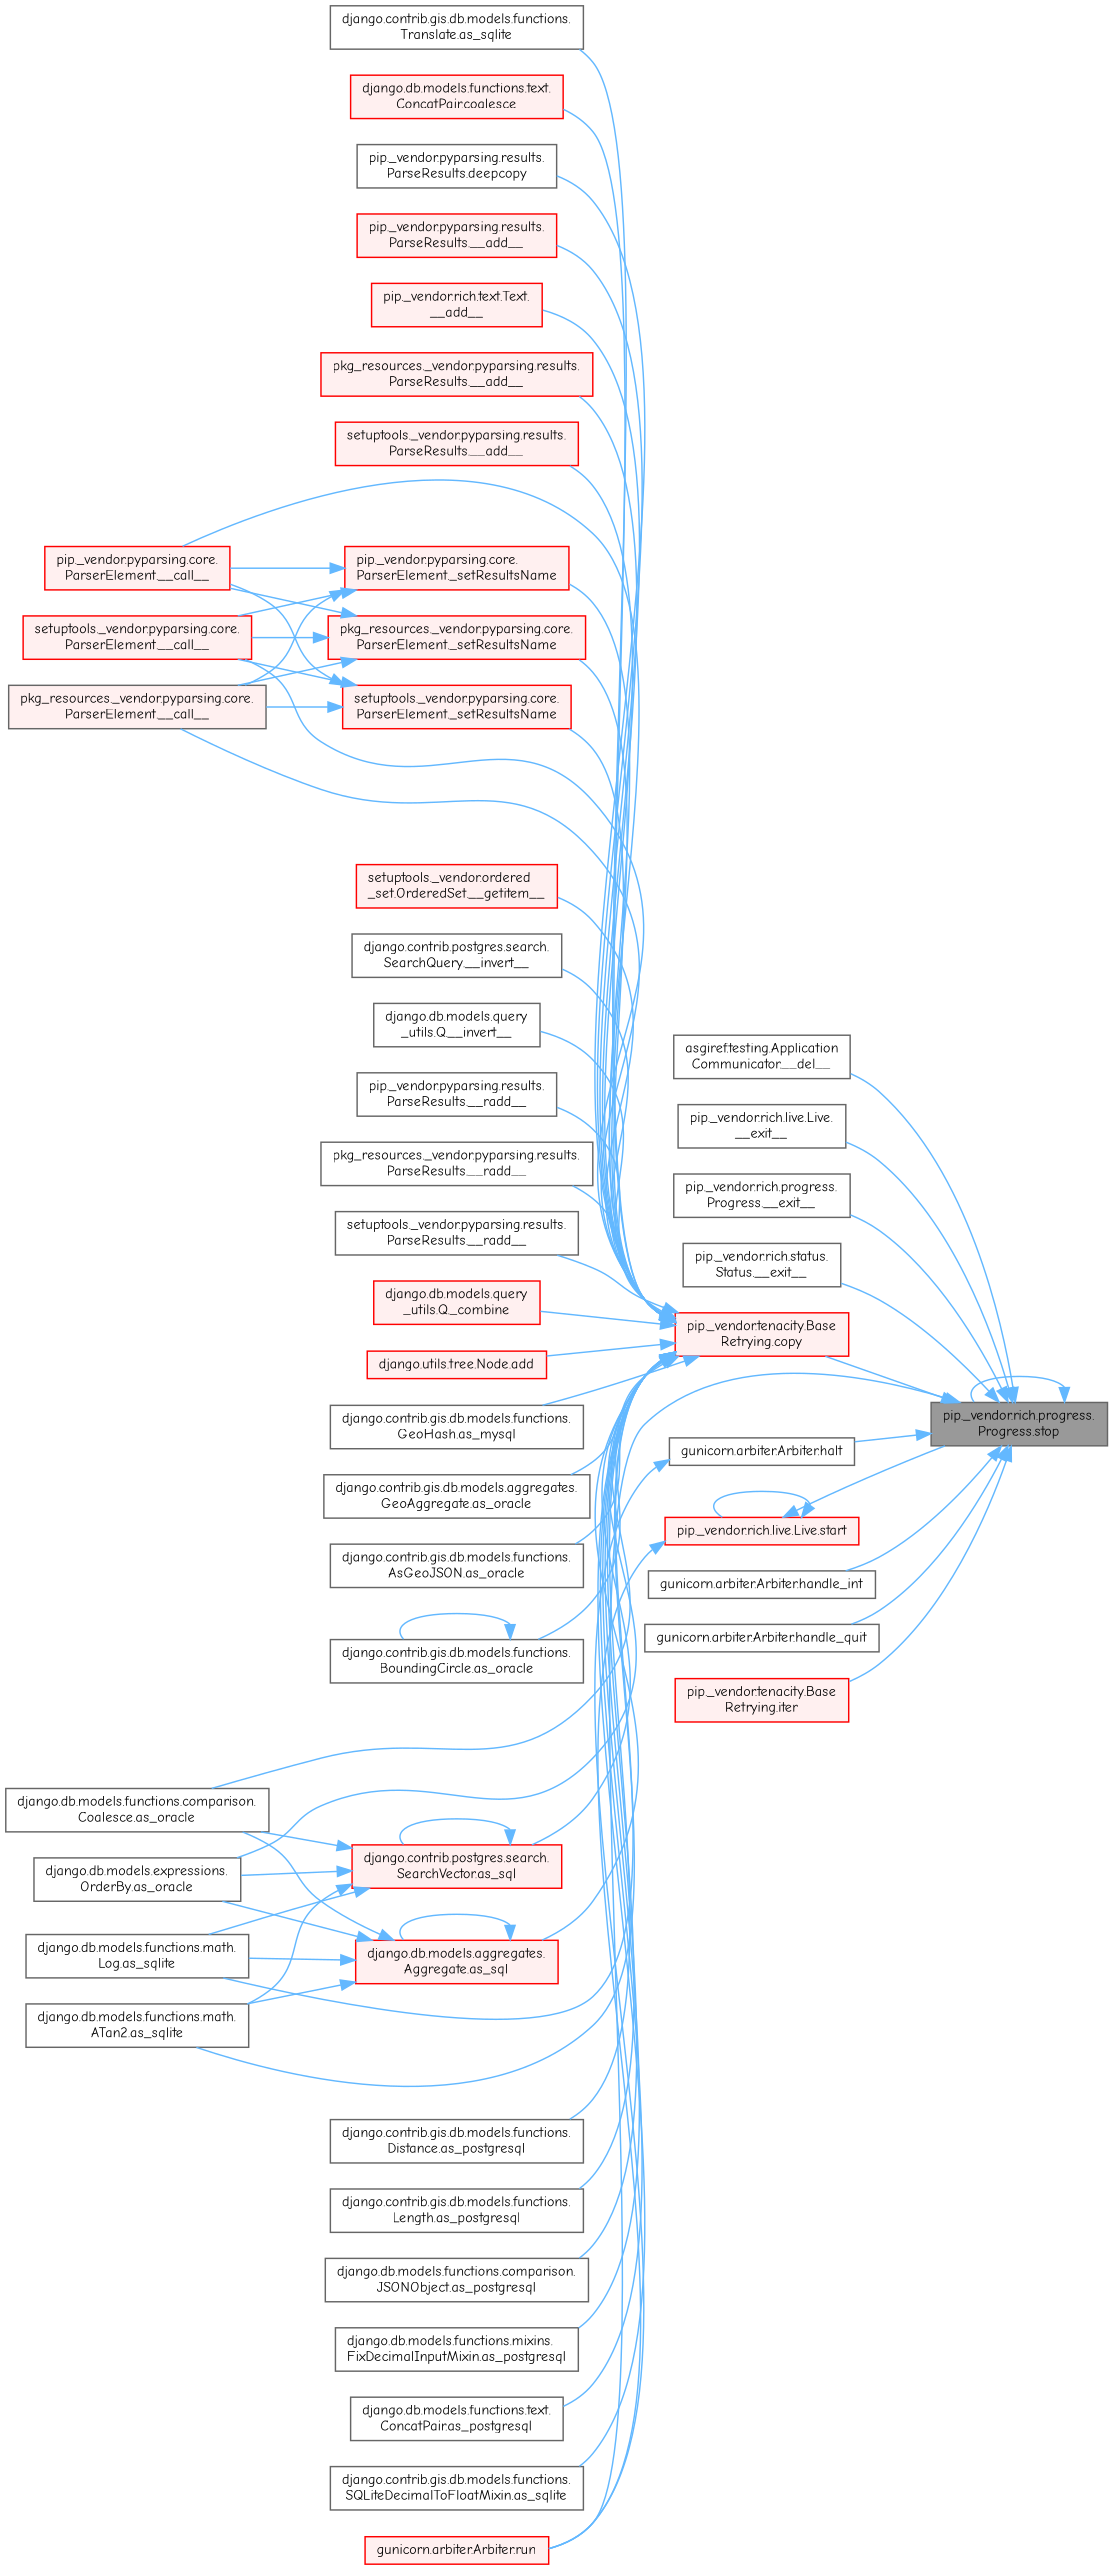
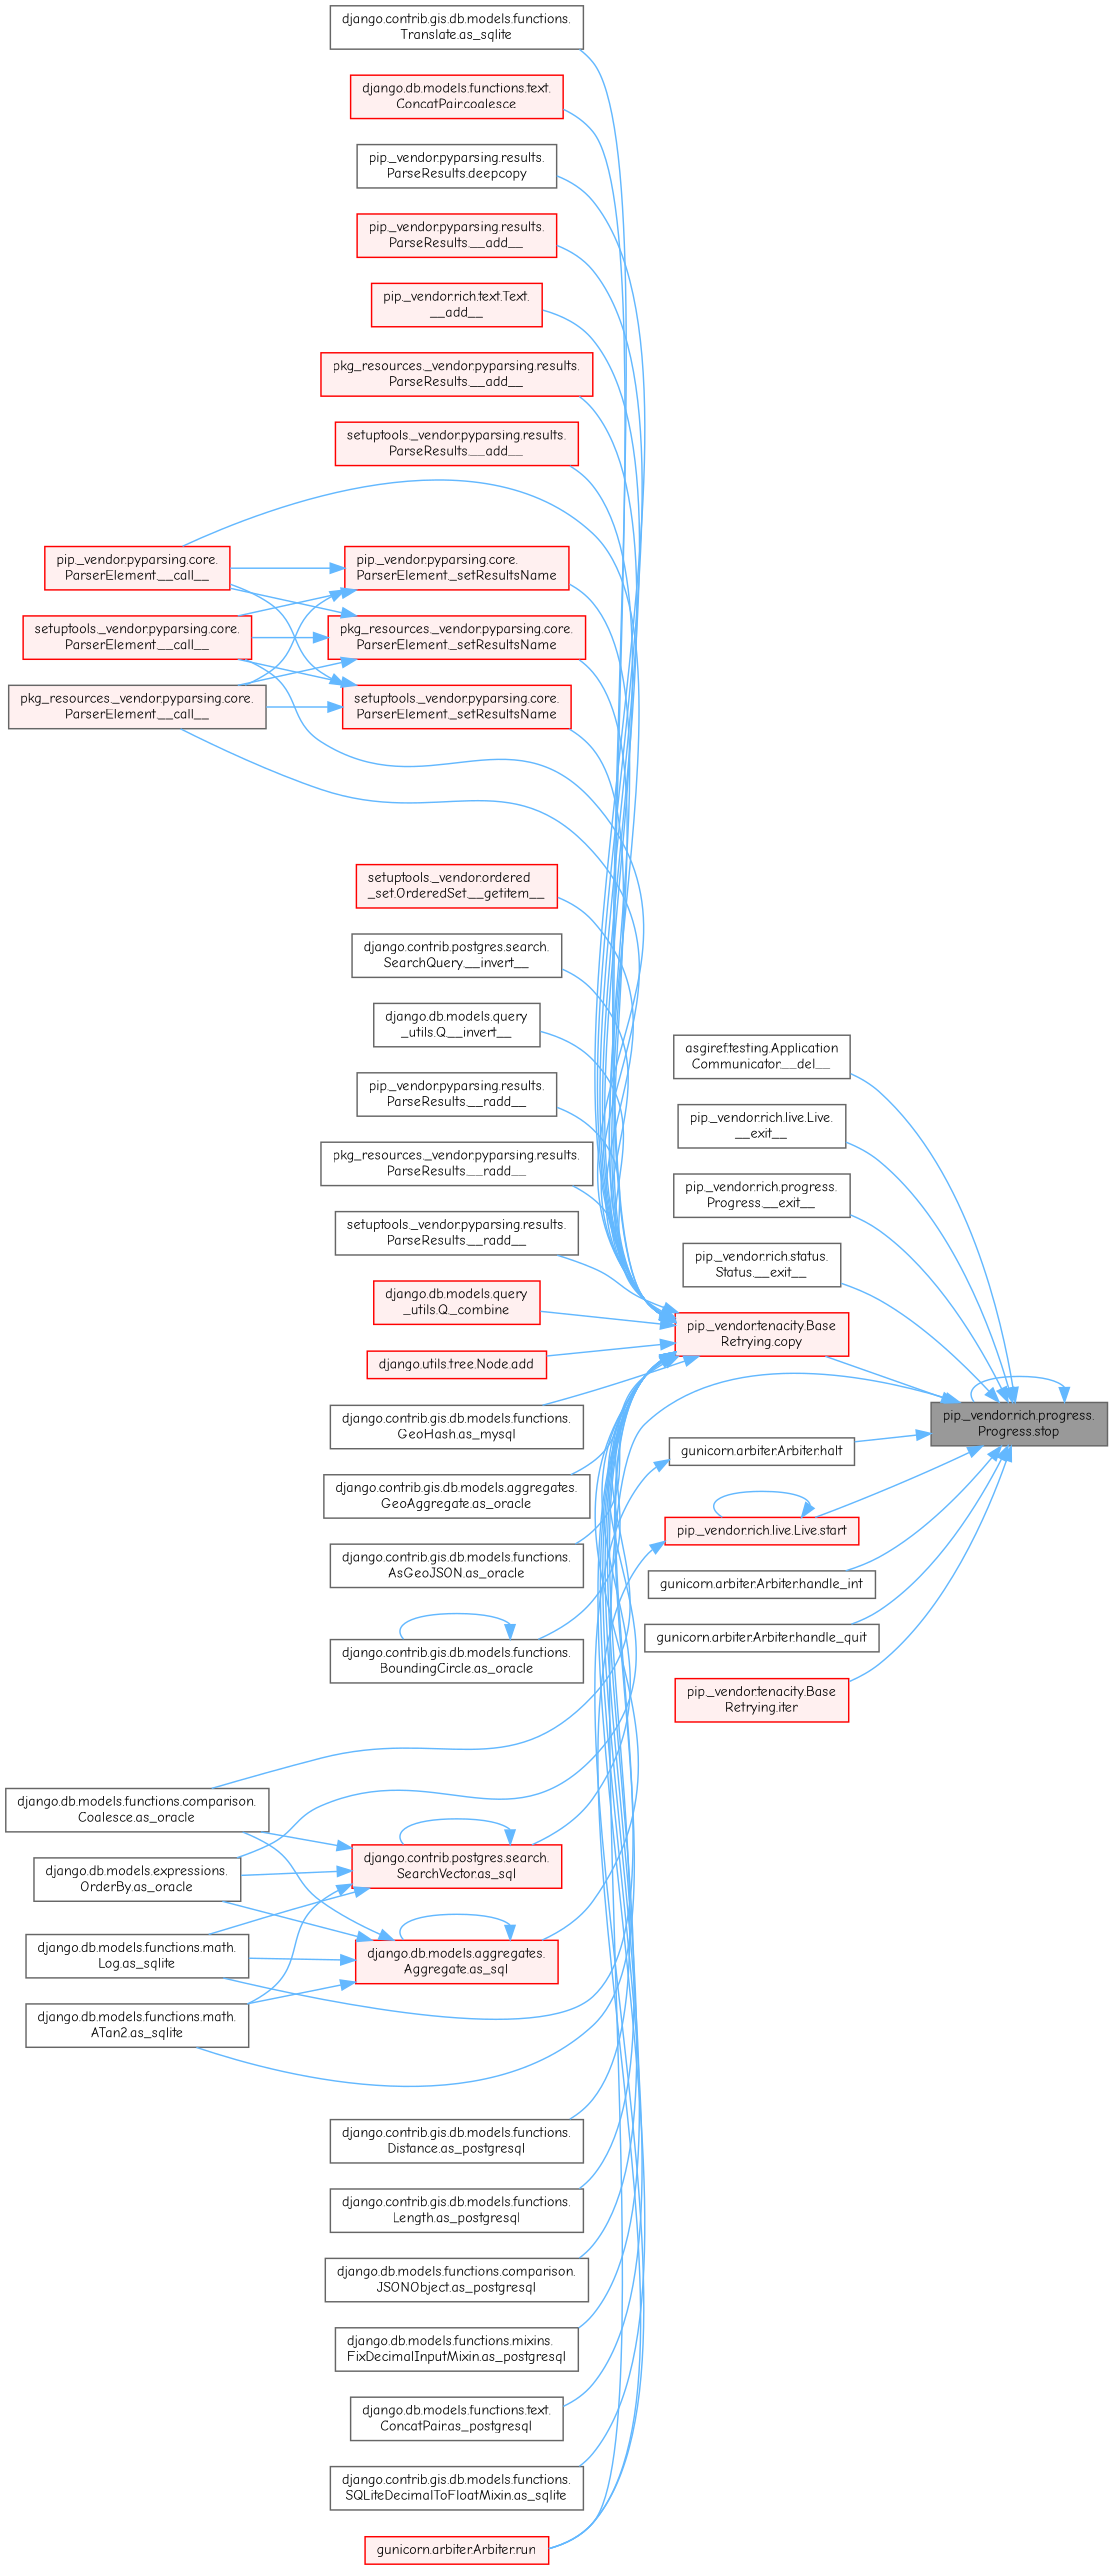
(870, 1477) -> (893, 1487)
